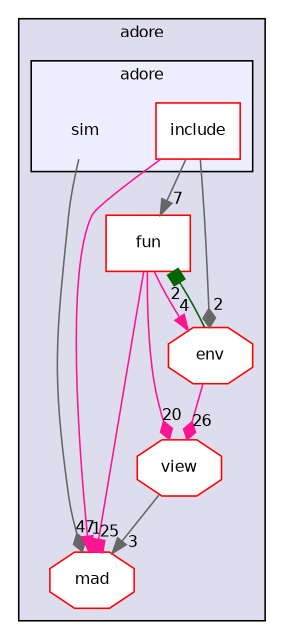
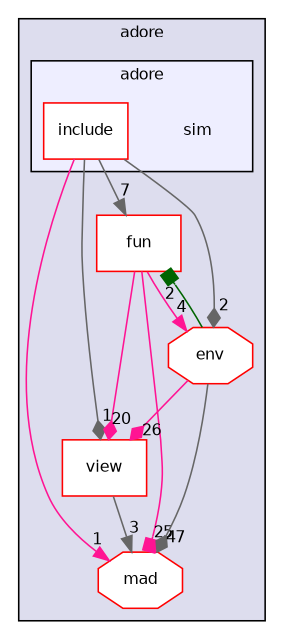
none -> (84, 290)
(58, 346) -> (194, 462)
(179, 468) -> (105, 468)
